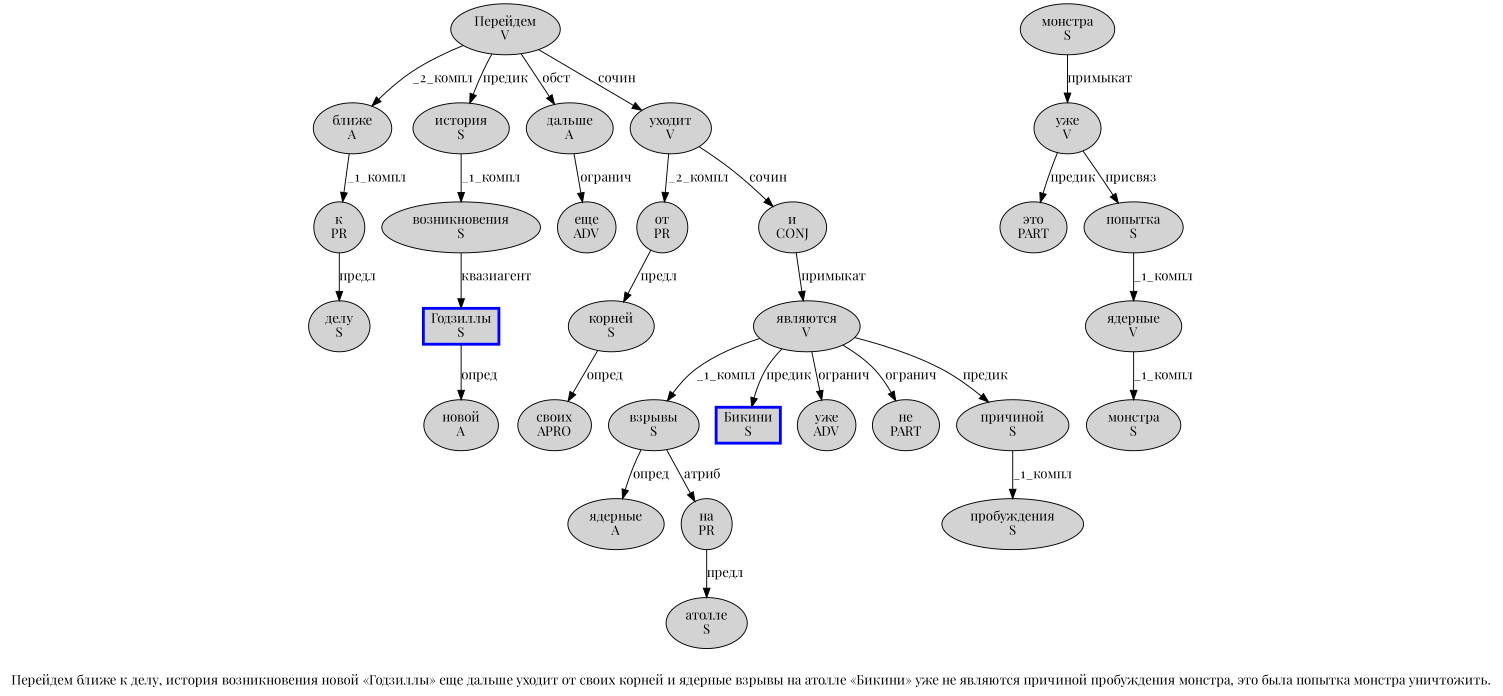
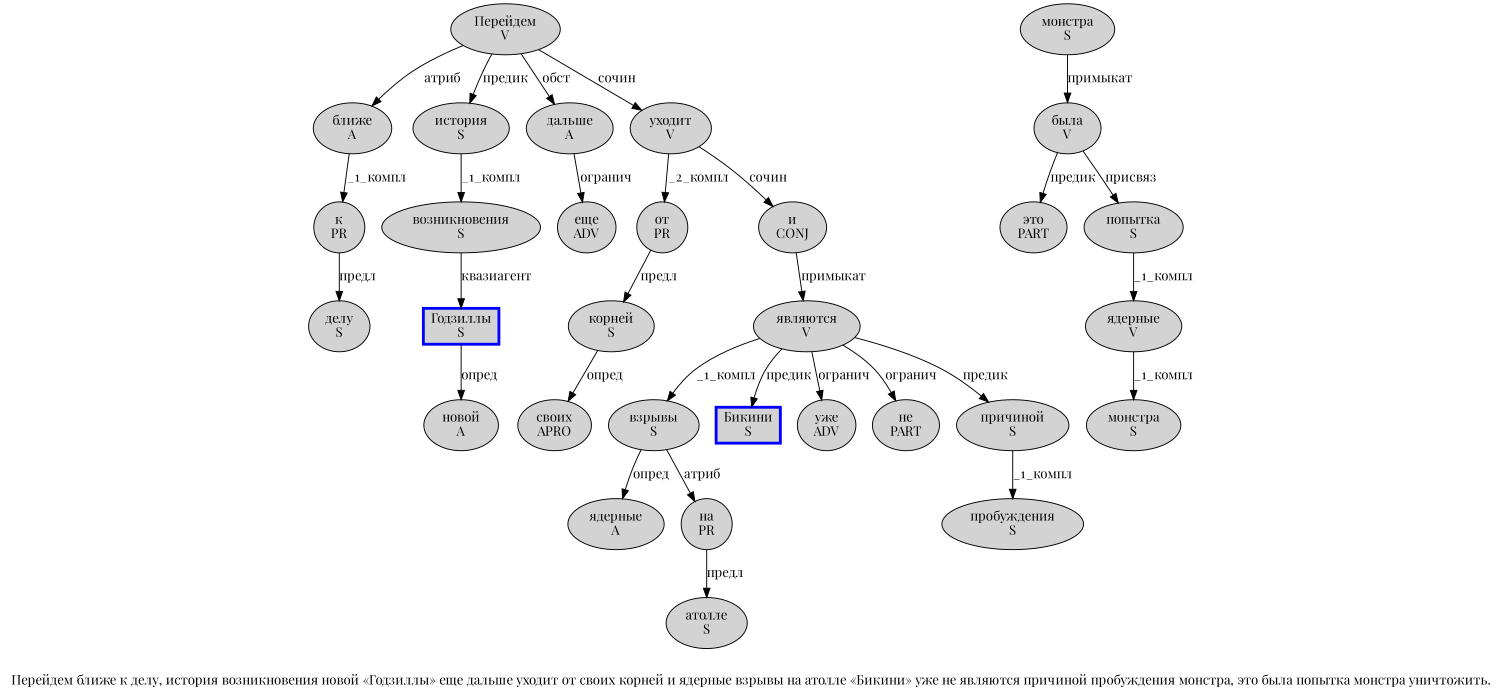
(443, 79) -> (443, 79)
(1068, 128) -> (1068, 128)
